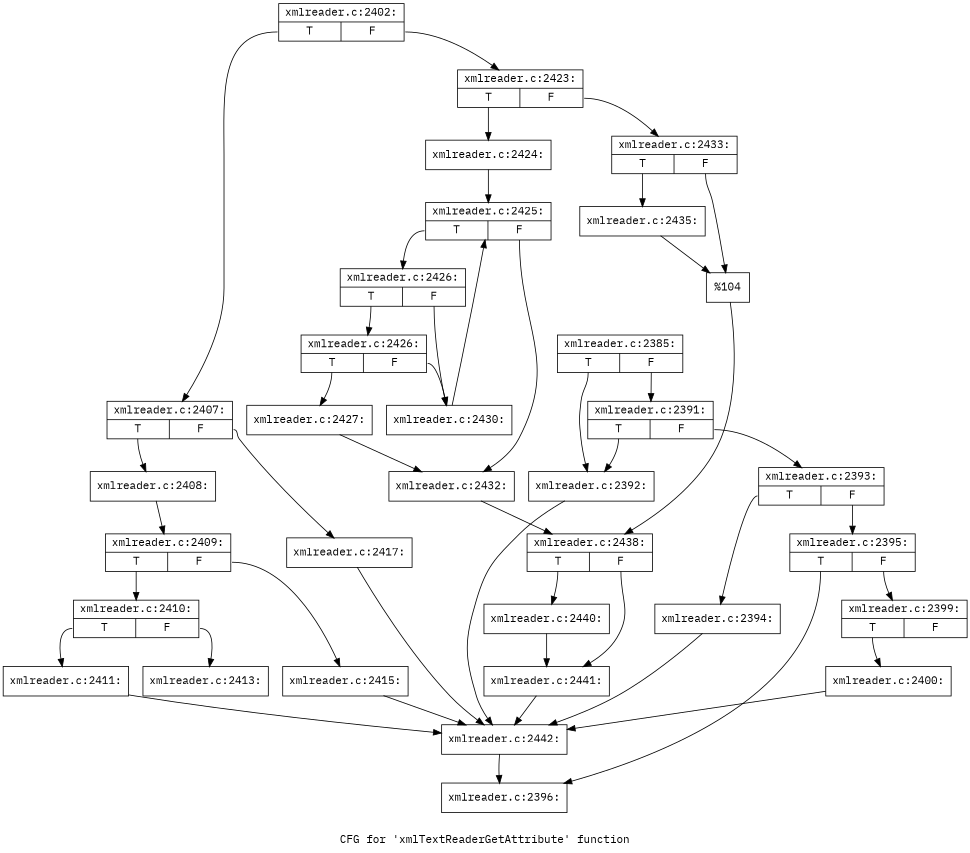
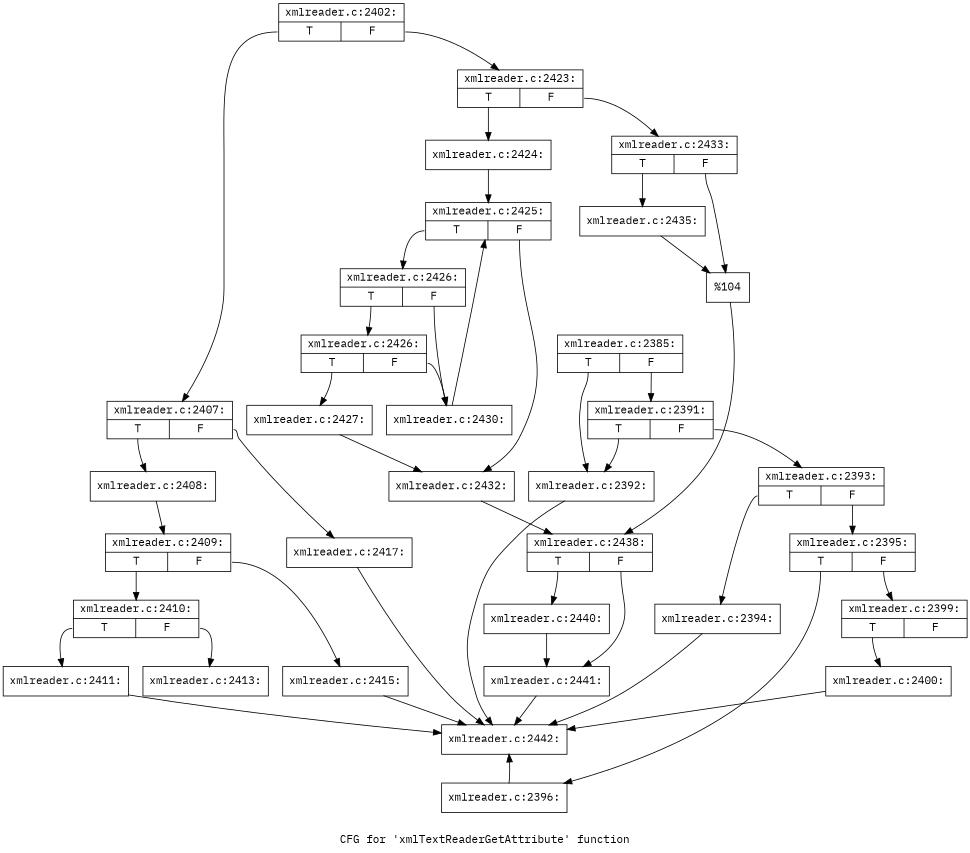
(499, 765) -> (510, 773)
